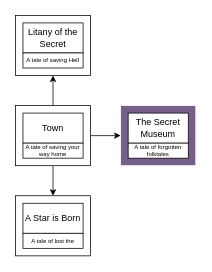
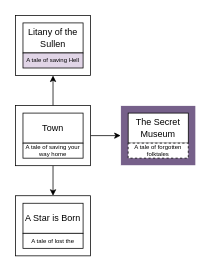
(53, 38) -> (53, 38)
(53, 60) -> (53, 60)
(158, 150) -> (158, 150)
